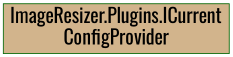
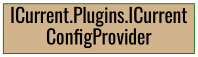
(116, 29) -> (99, 29)
